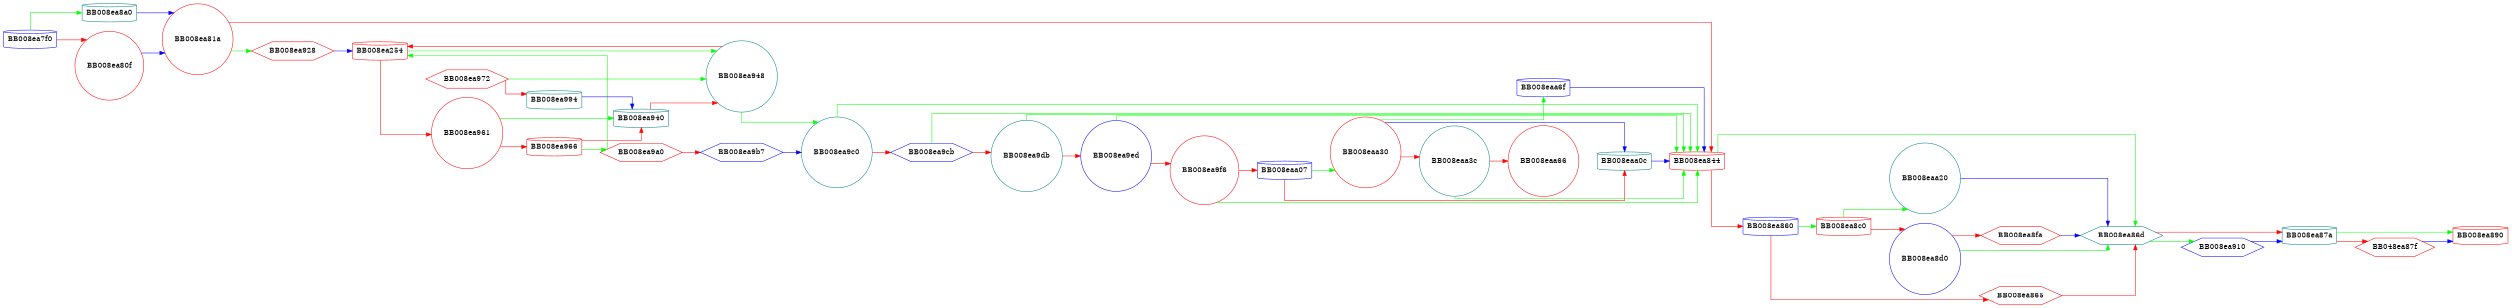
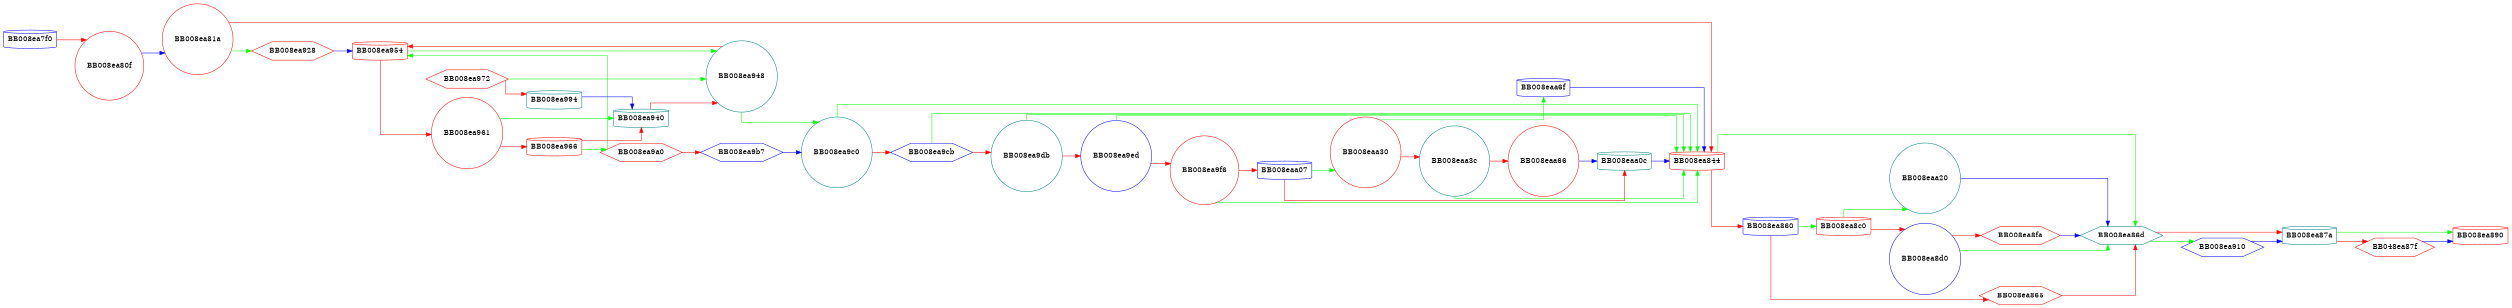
(109, 13) -> none
(380, 51) -> (380, 51)
(1550, 123) -> (1586, 161)
